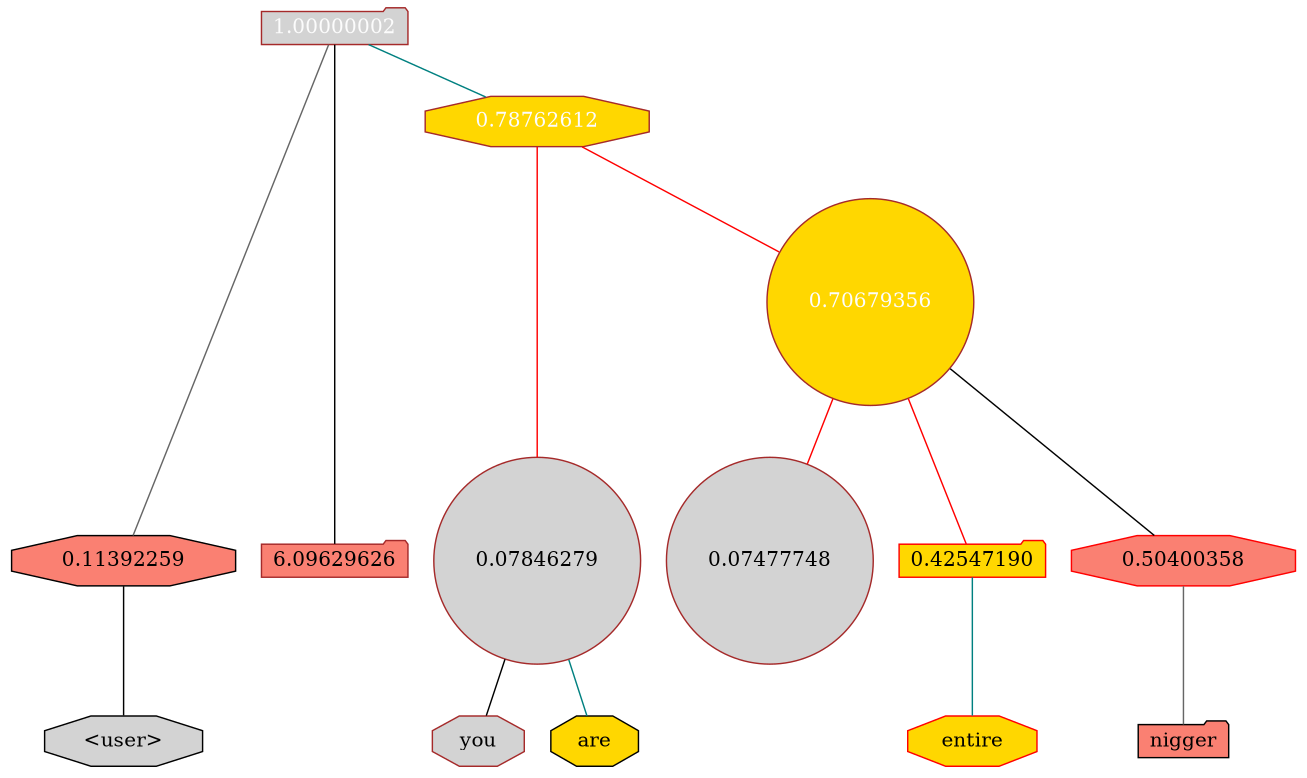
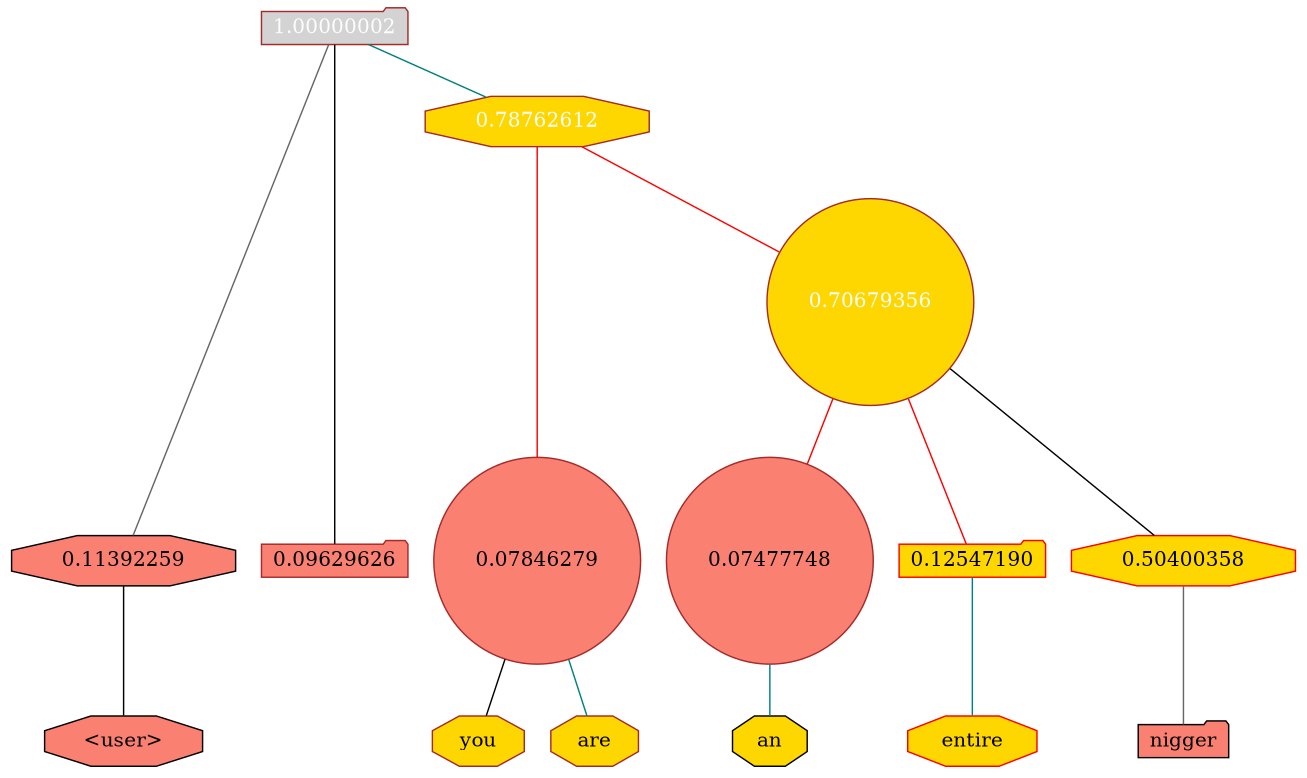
(335, 561) -> (335, 561)
(537, 561) -> (537, 561)
(770, 561) -> (770, 561)
(972, 561) -> (972, 561)
(1183, 561) -> (1183, 561)
(124, 741) -> (124, 741)
(478, 741) -> (478, 741)
(595, 741) -> (595, 741)
none -> (770, 741)
